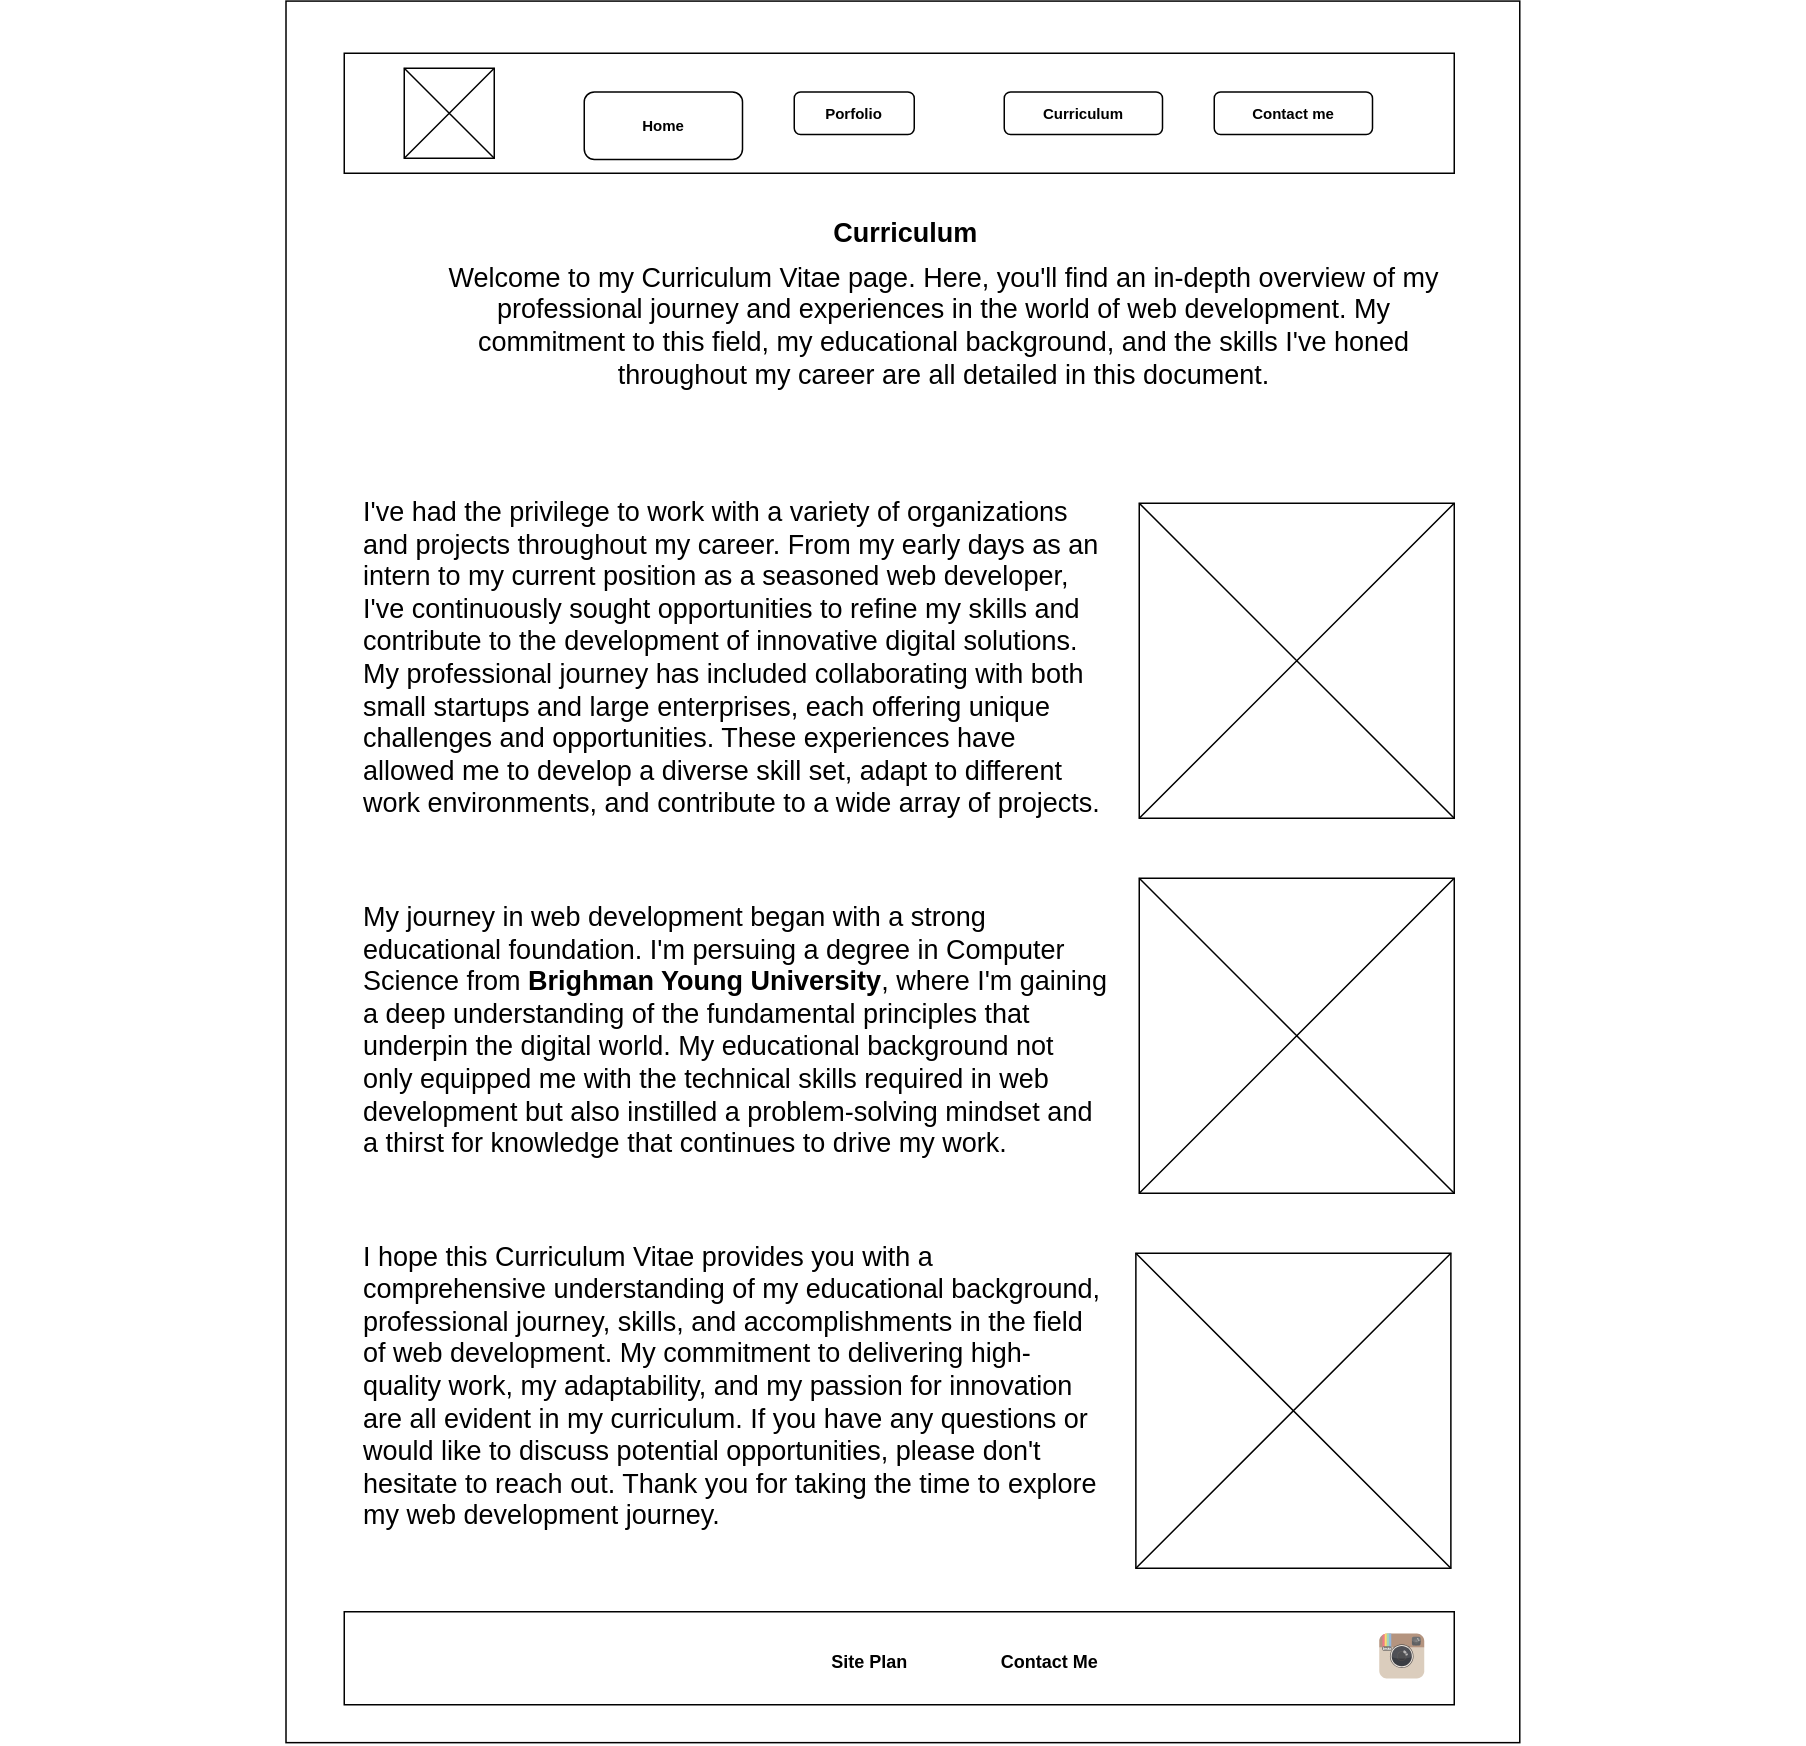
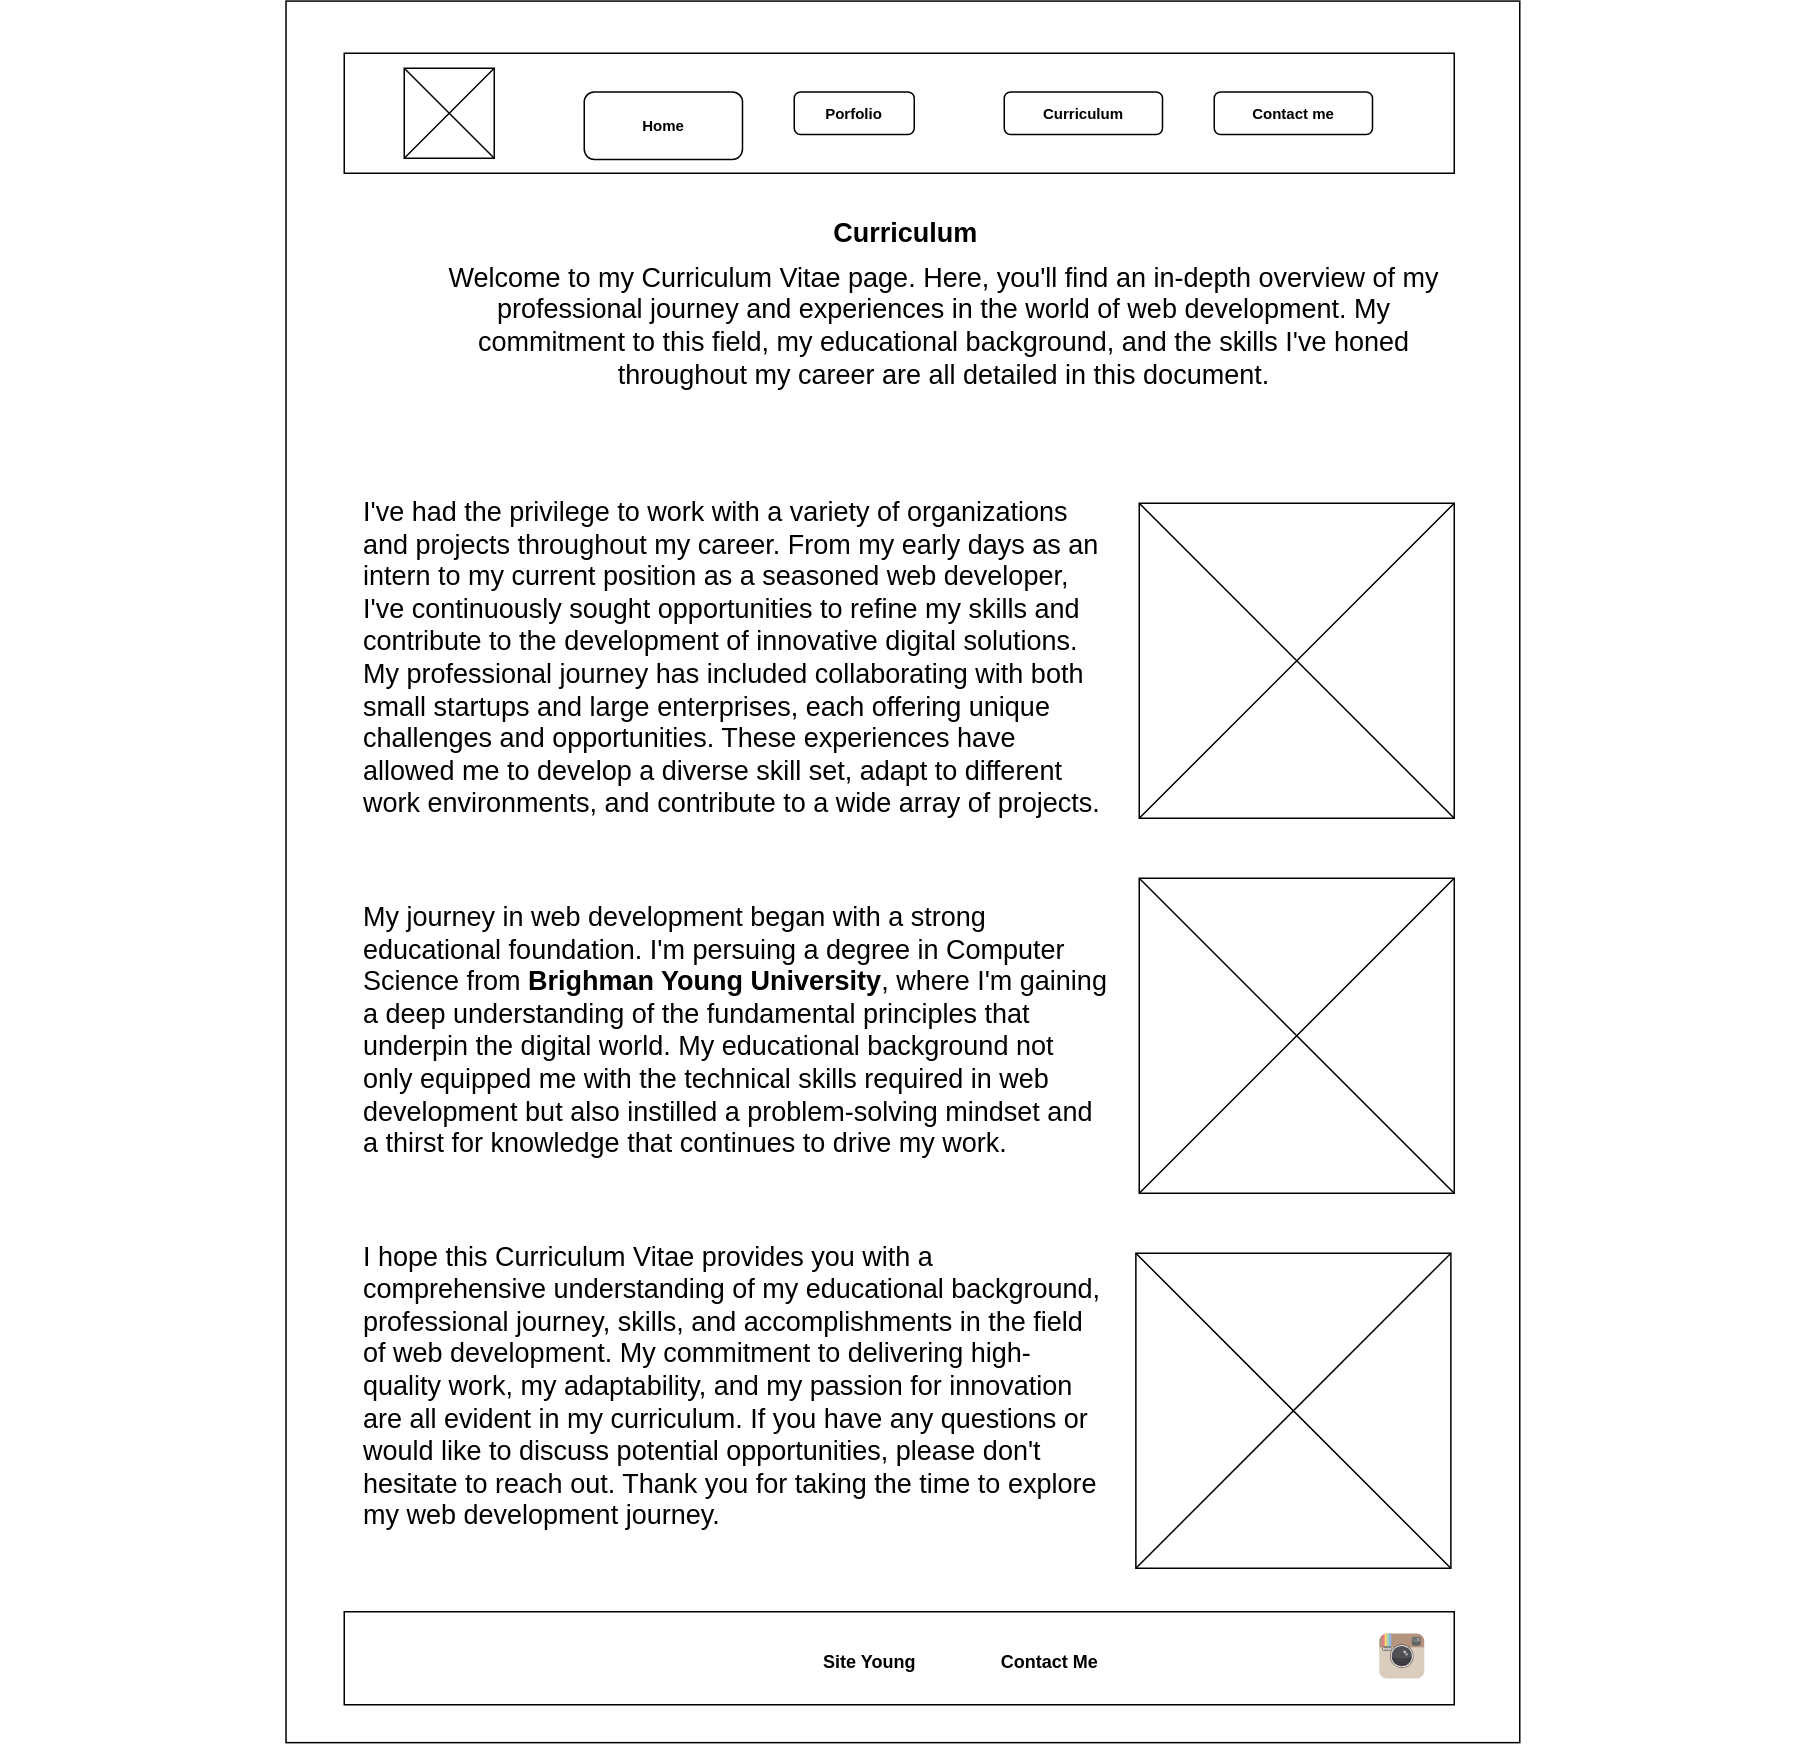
(870, 1657) -> (870, 1657)
